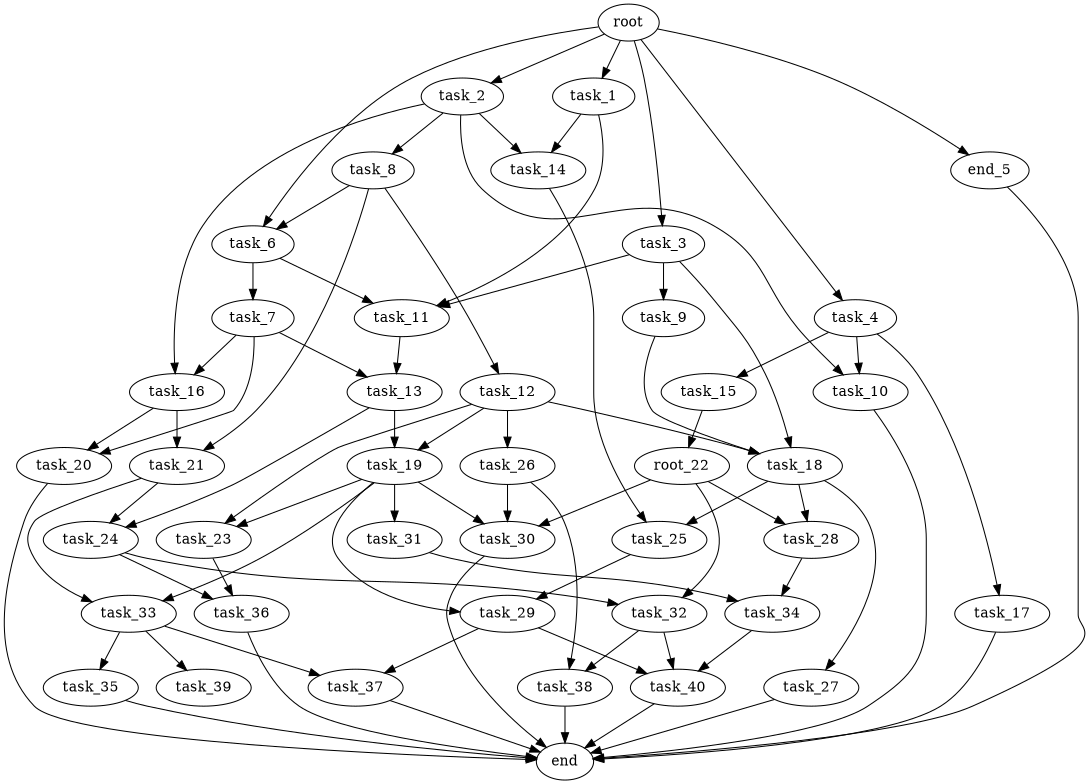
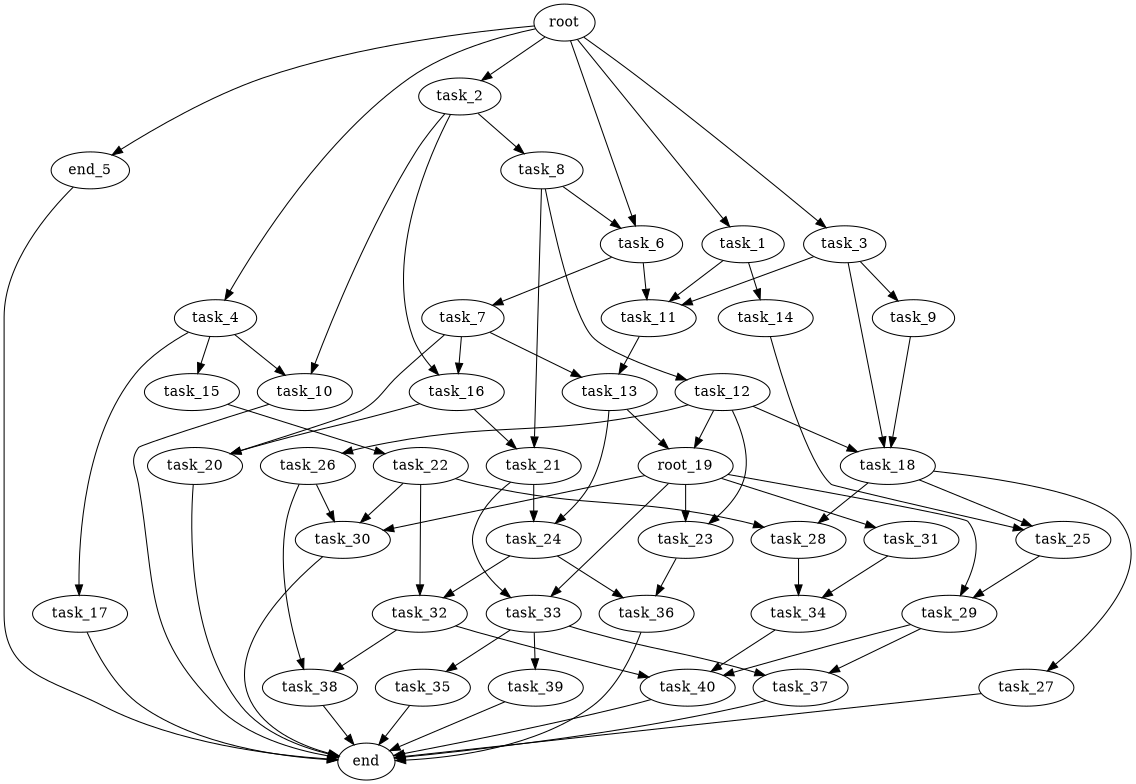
(496, 130) -> none
(395, 466) -> (686, 466)
(682, 466) -> (421, 466)
none -> (452, 724)
